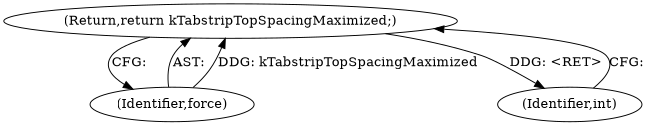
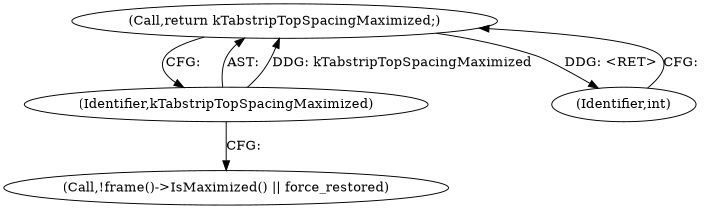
(231, 21) -> (285, 21)
(172, 104) -> (226, 104)
none -> (226, 188)
